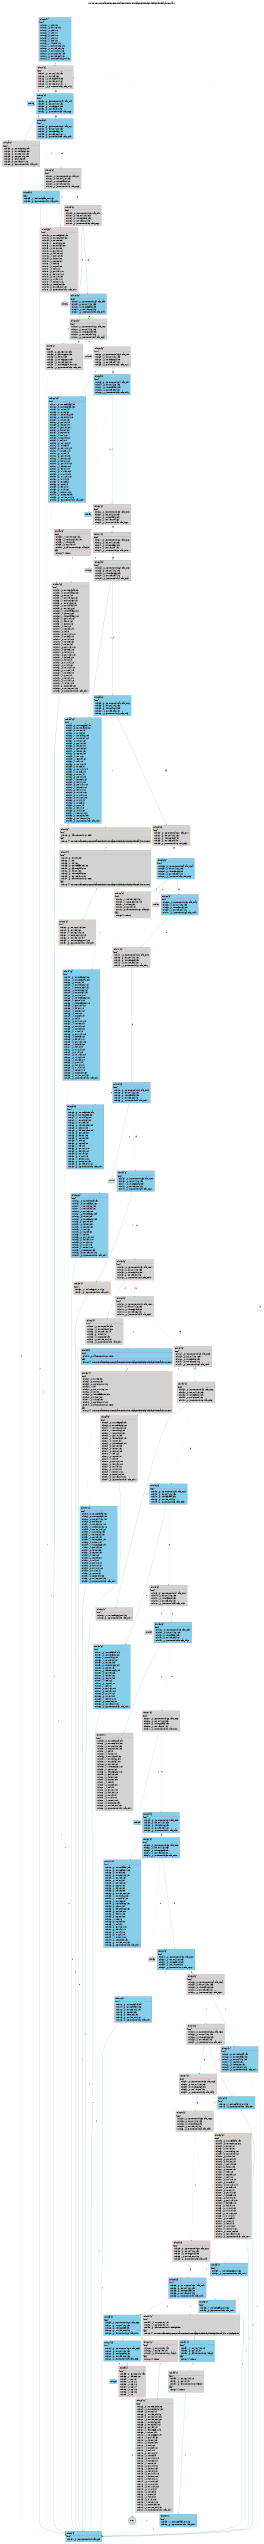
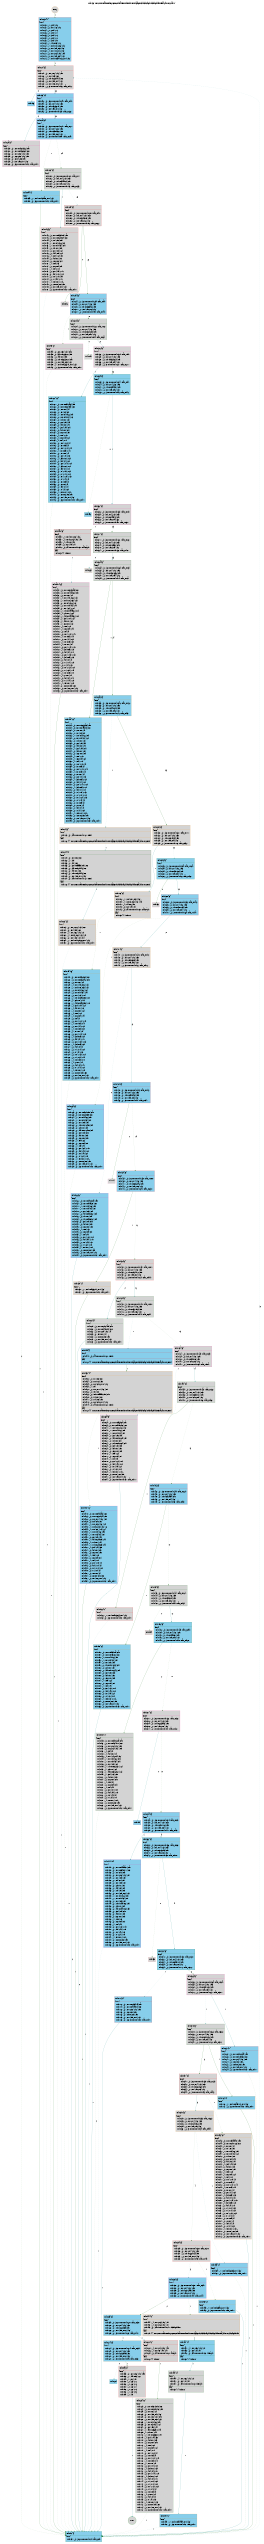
none -> (55, 10)
(78, 342) -> (100, 343)
(160, 886) -> (153, 868)
